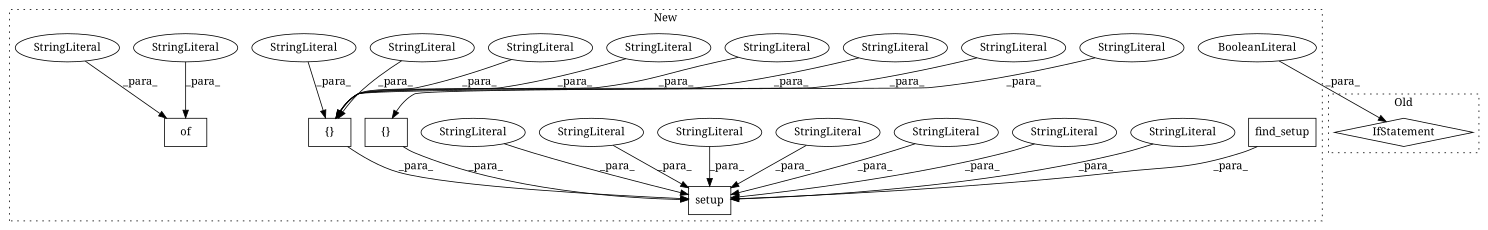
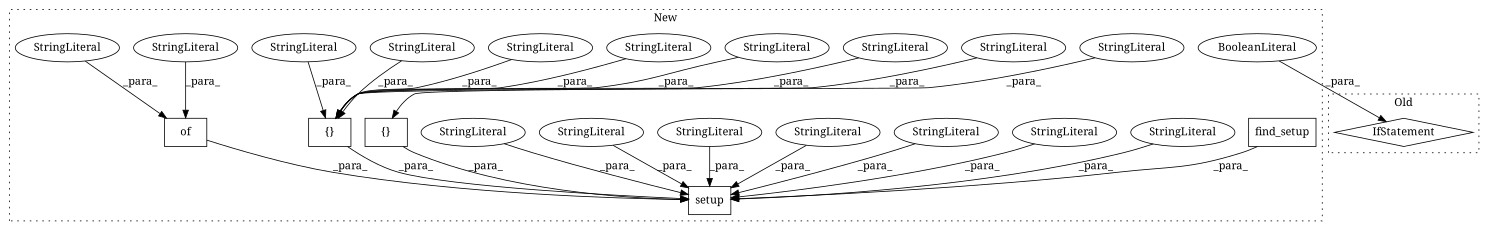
none -> (441, 186)
